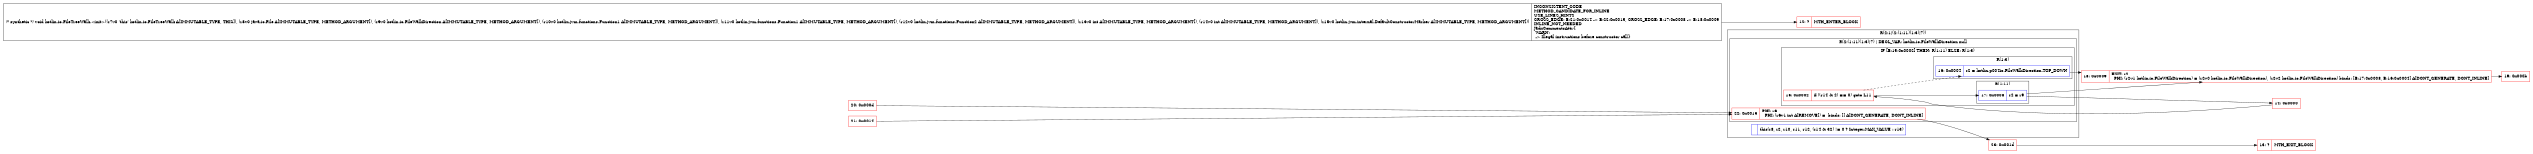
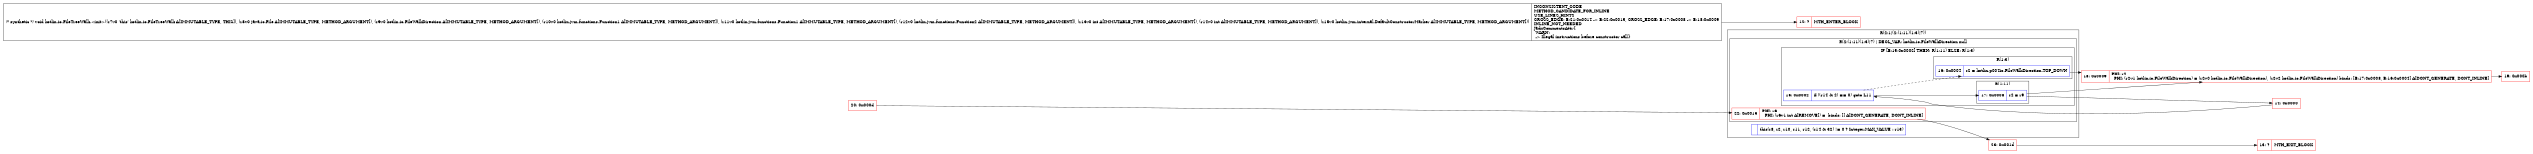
(2121, 74) -> (2120, 74)
(1829, 95) -> (1829, 95)
(862, 121) -> none
